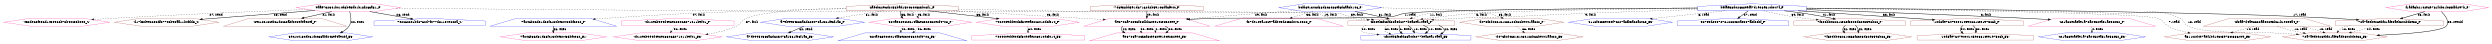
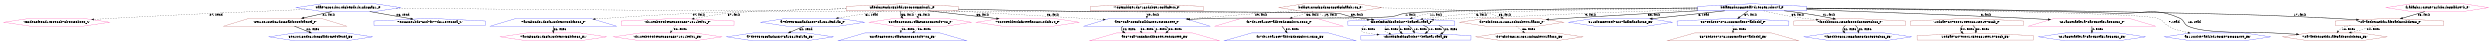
(348, 8) -> (348, 8)
(1330, 8) -> (1330, 8)
(1165, 12) -> (1165, 12)
(771, 13) -> (770, 11)
(1147, 13) -> (1147, 13)
(2104, 13) -> (2104, 13)
(872, 15) -> (872, 15)
(1371, 15) -> none
(1410, 15) -> (1410, 15)
(1688, 15) -> (1688, 15)
(1750, 15) -> (1750, 15)
(1865, 15) -> (1623, 15)
(2300, 15) -> (2300, 15)
(166, 22) -> none
(1147, 22) -> (1147, 22)
(1401, 22) -> (1401, 22)
(2267, 22) -> none
(350, 23) -> (302, 29)
(2092, 28) -> (2092, 28)
(2422, 32) -> none
(1028, 37) -> none
(1154, 37) -> (1154, 37)
none -> (1290, 37)
none -> (1733, 37)
(1858, 37) -> (1858, 37)
(2217, 37) -> (2217, 37)
